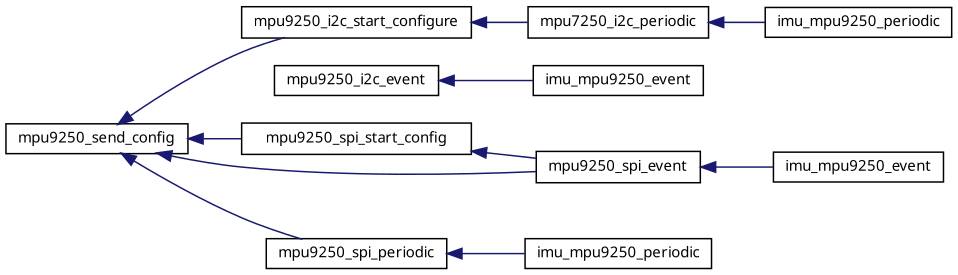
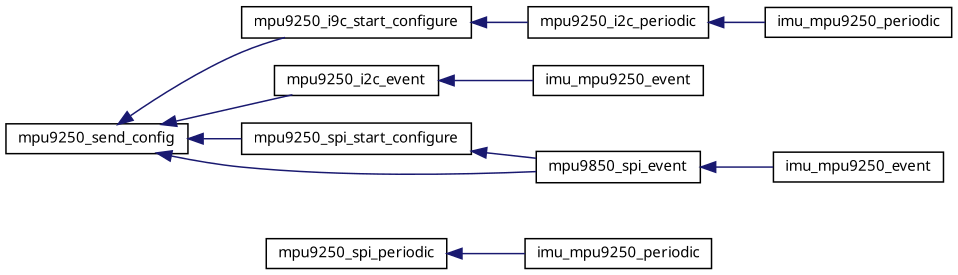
(357, 22) -> (357, 22)
(618, 22) -> (618, 22)
(357, 139) -> (357, 139)
(618, 167) -> (618, 167)
(216, 206) -> (234, 108)
